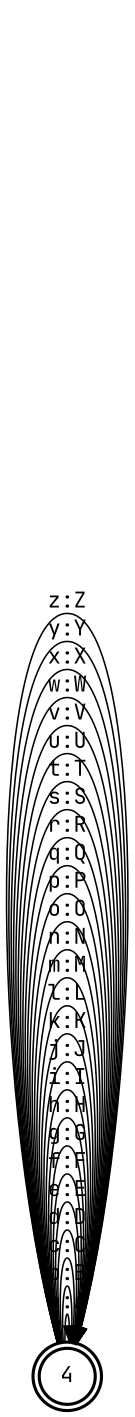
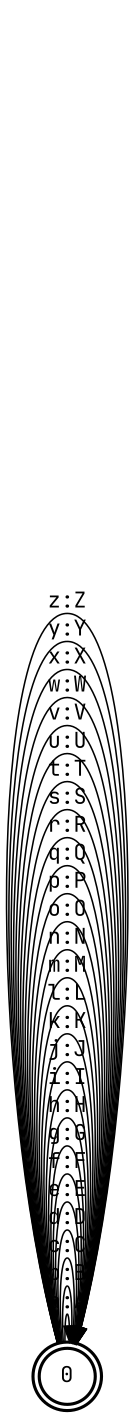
(67, 1376) -> (67, 1376)
